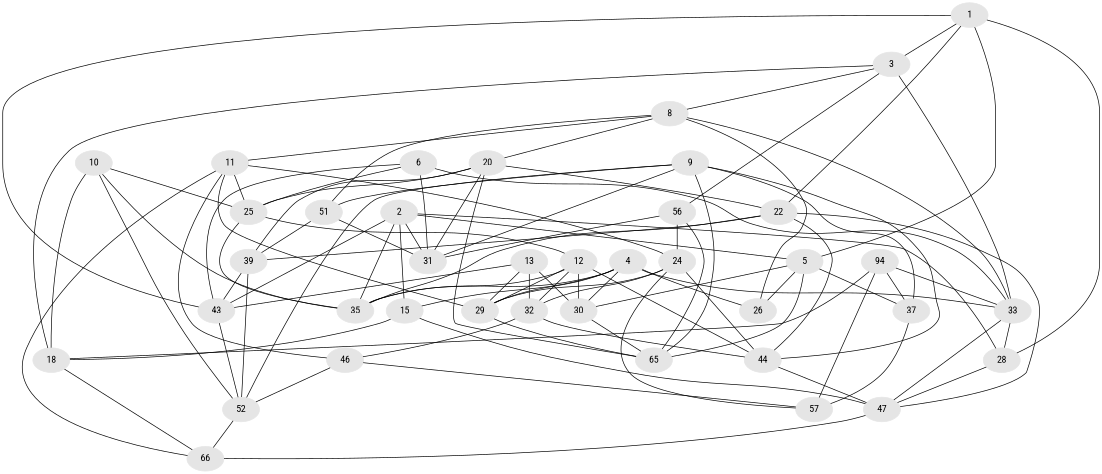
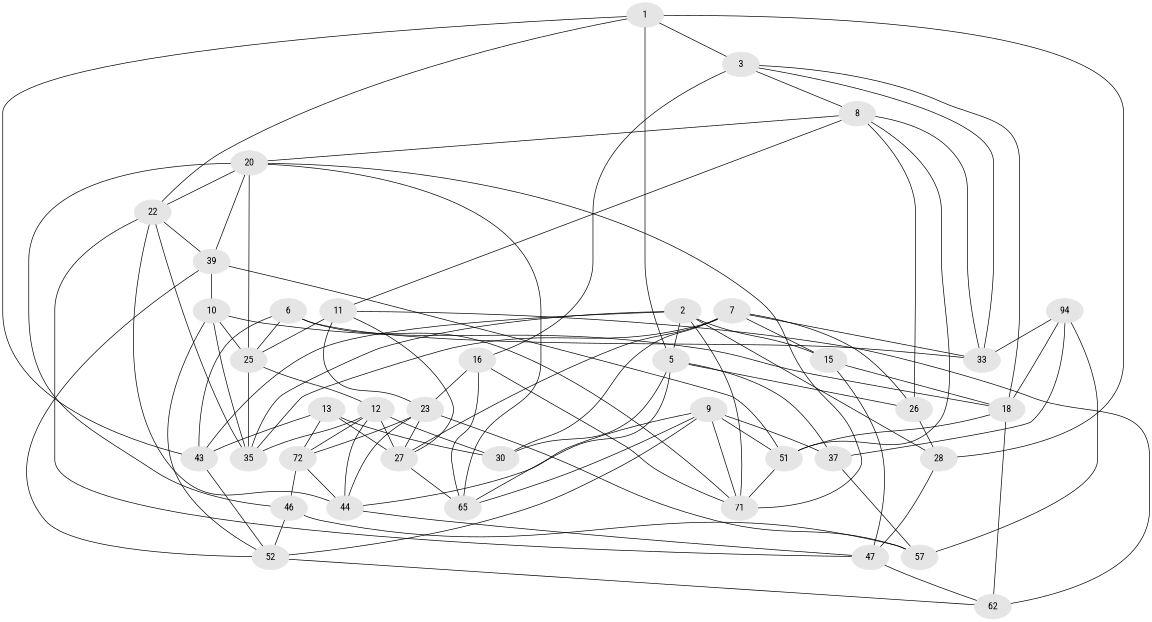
(677, 212) -> (477, 360)
(428, 262) -> (740, 508)
(628, 262) -> (732, 311)
(677, 262) -> (425, 409)
(232, 286) -> (212, 286)
(480, 311) -> (399, 459)
(529, 311) -> (298, 459)
(187, 314) -> (30, 332)
(606, 329) -> none
(1007, 335) -> (928, 437)
(947, 360) -> none
none -> (903, 430)
(205, 459) -> (993, 607)
